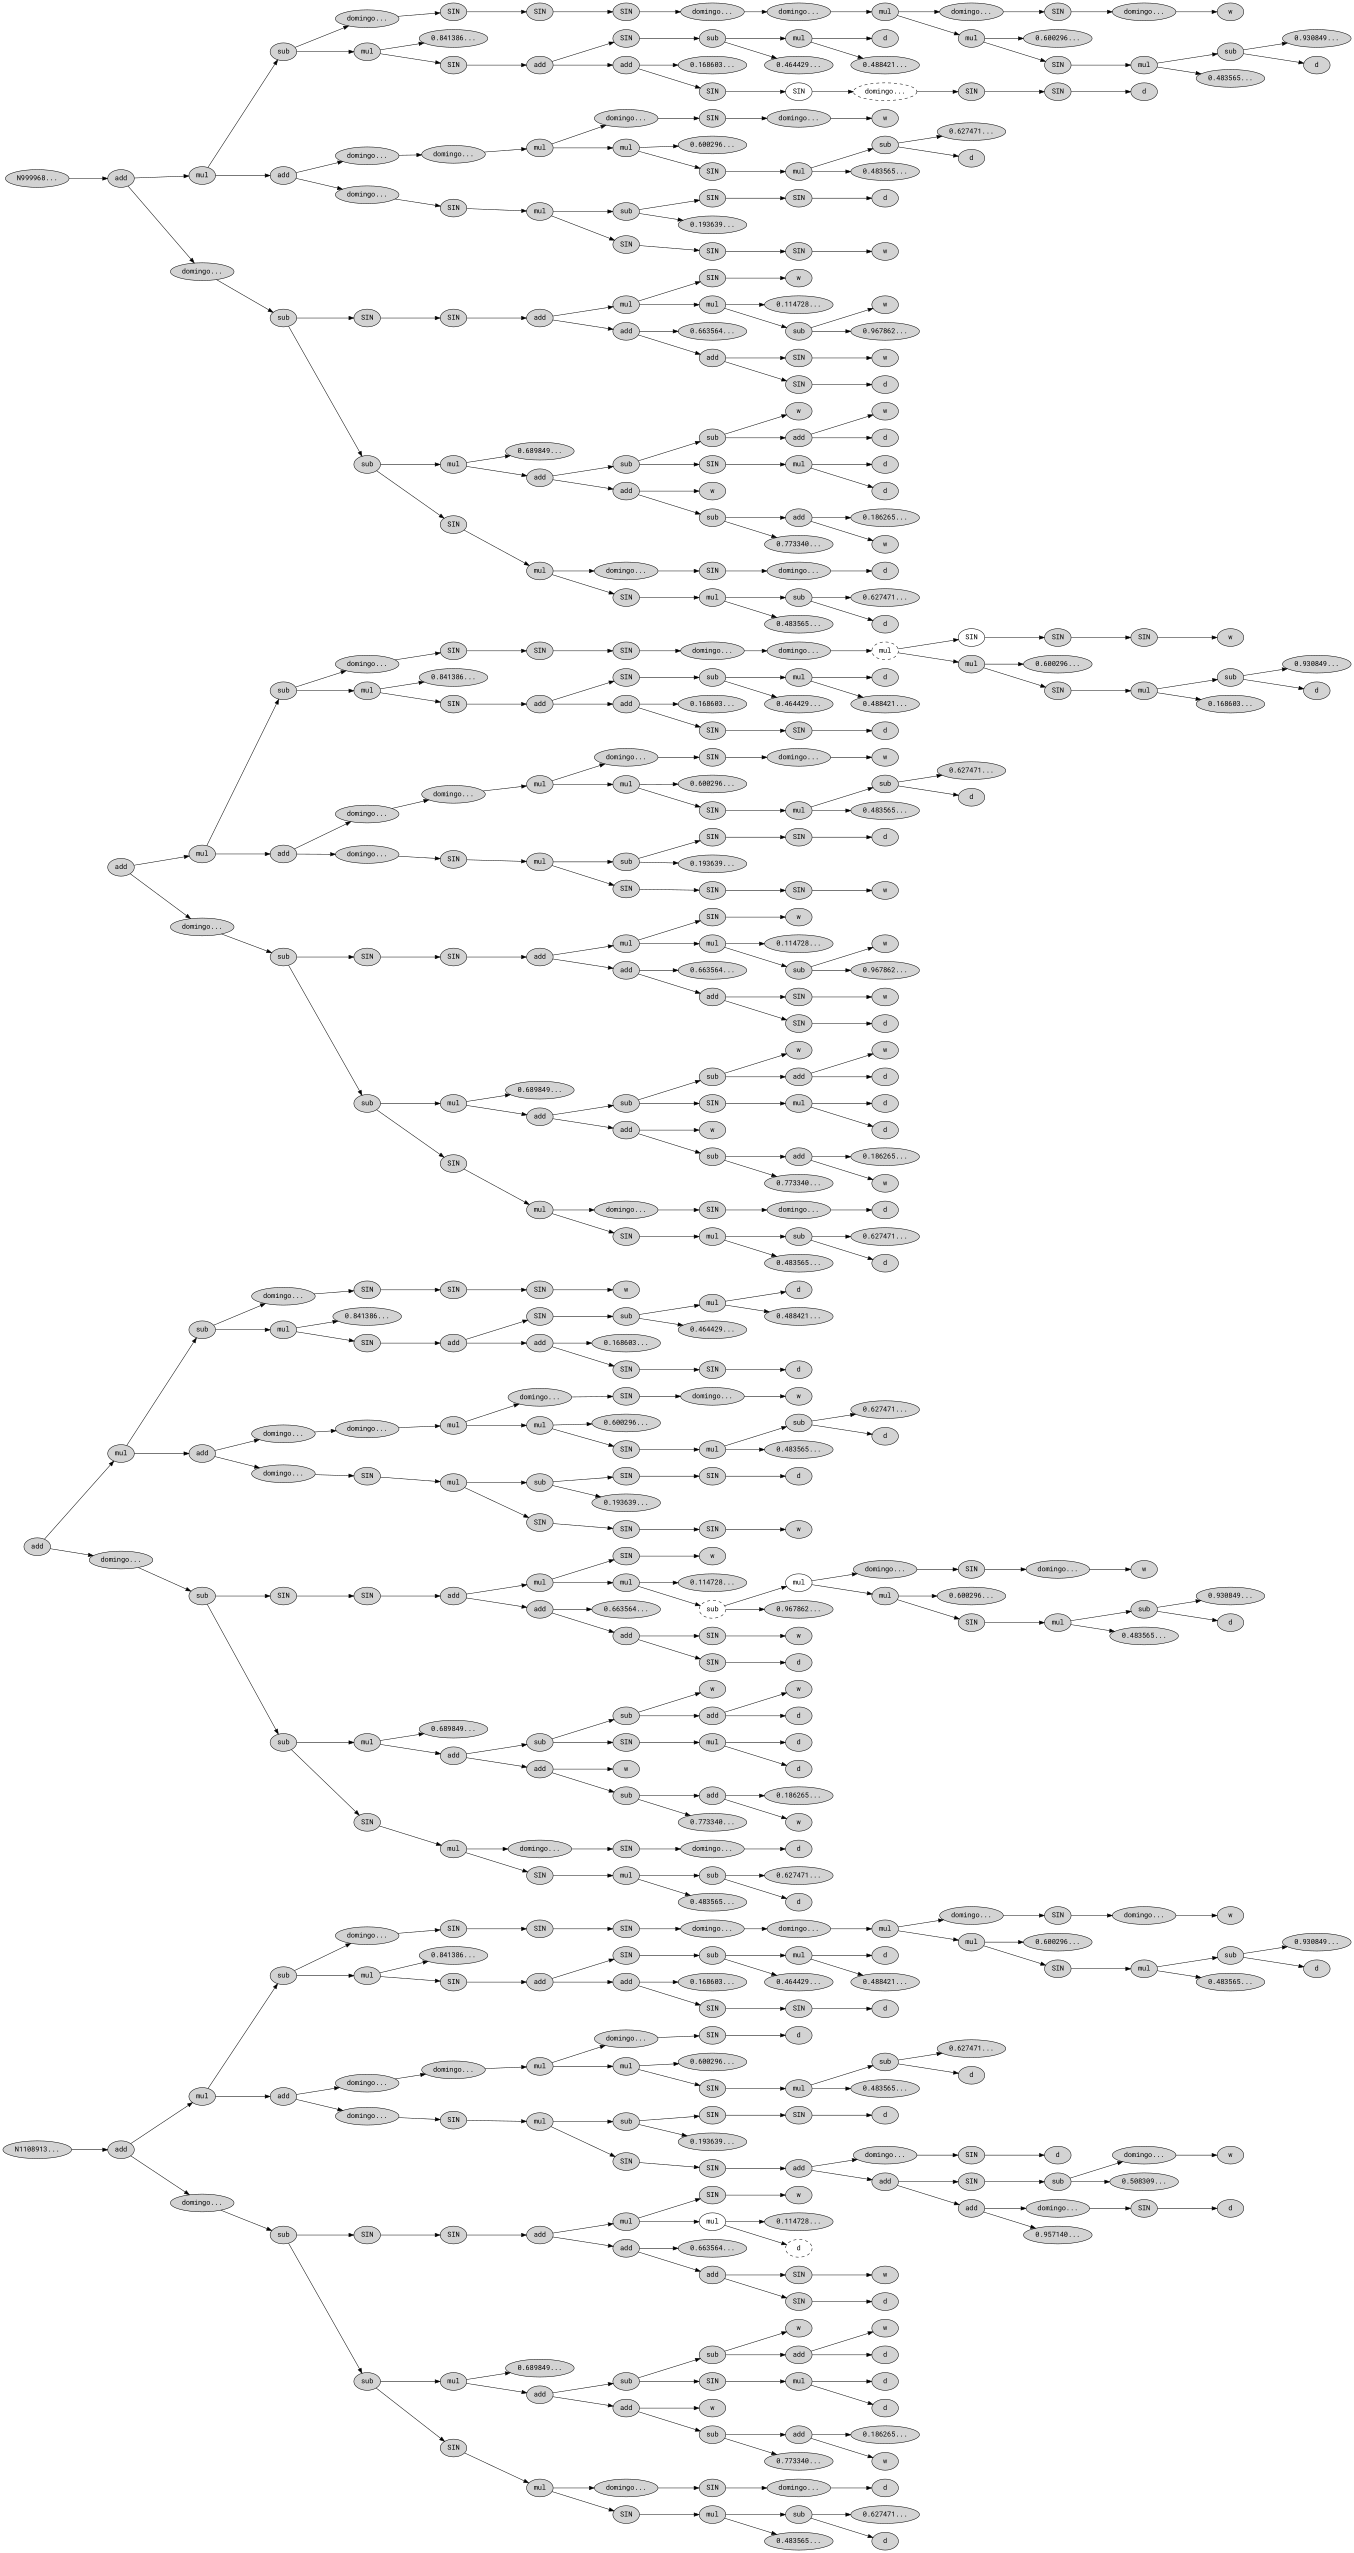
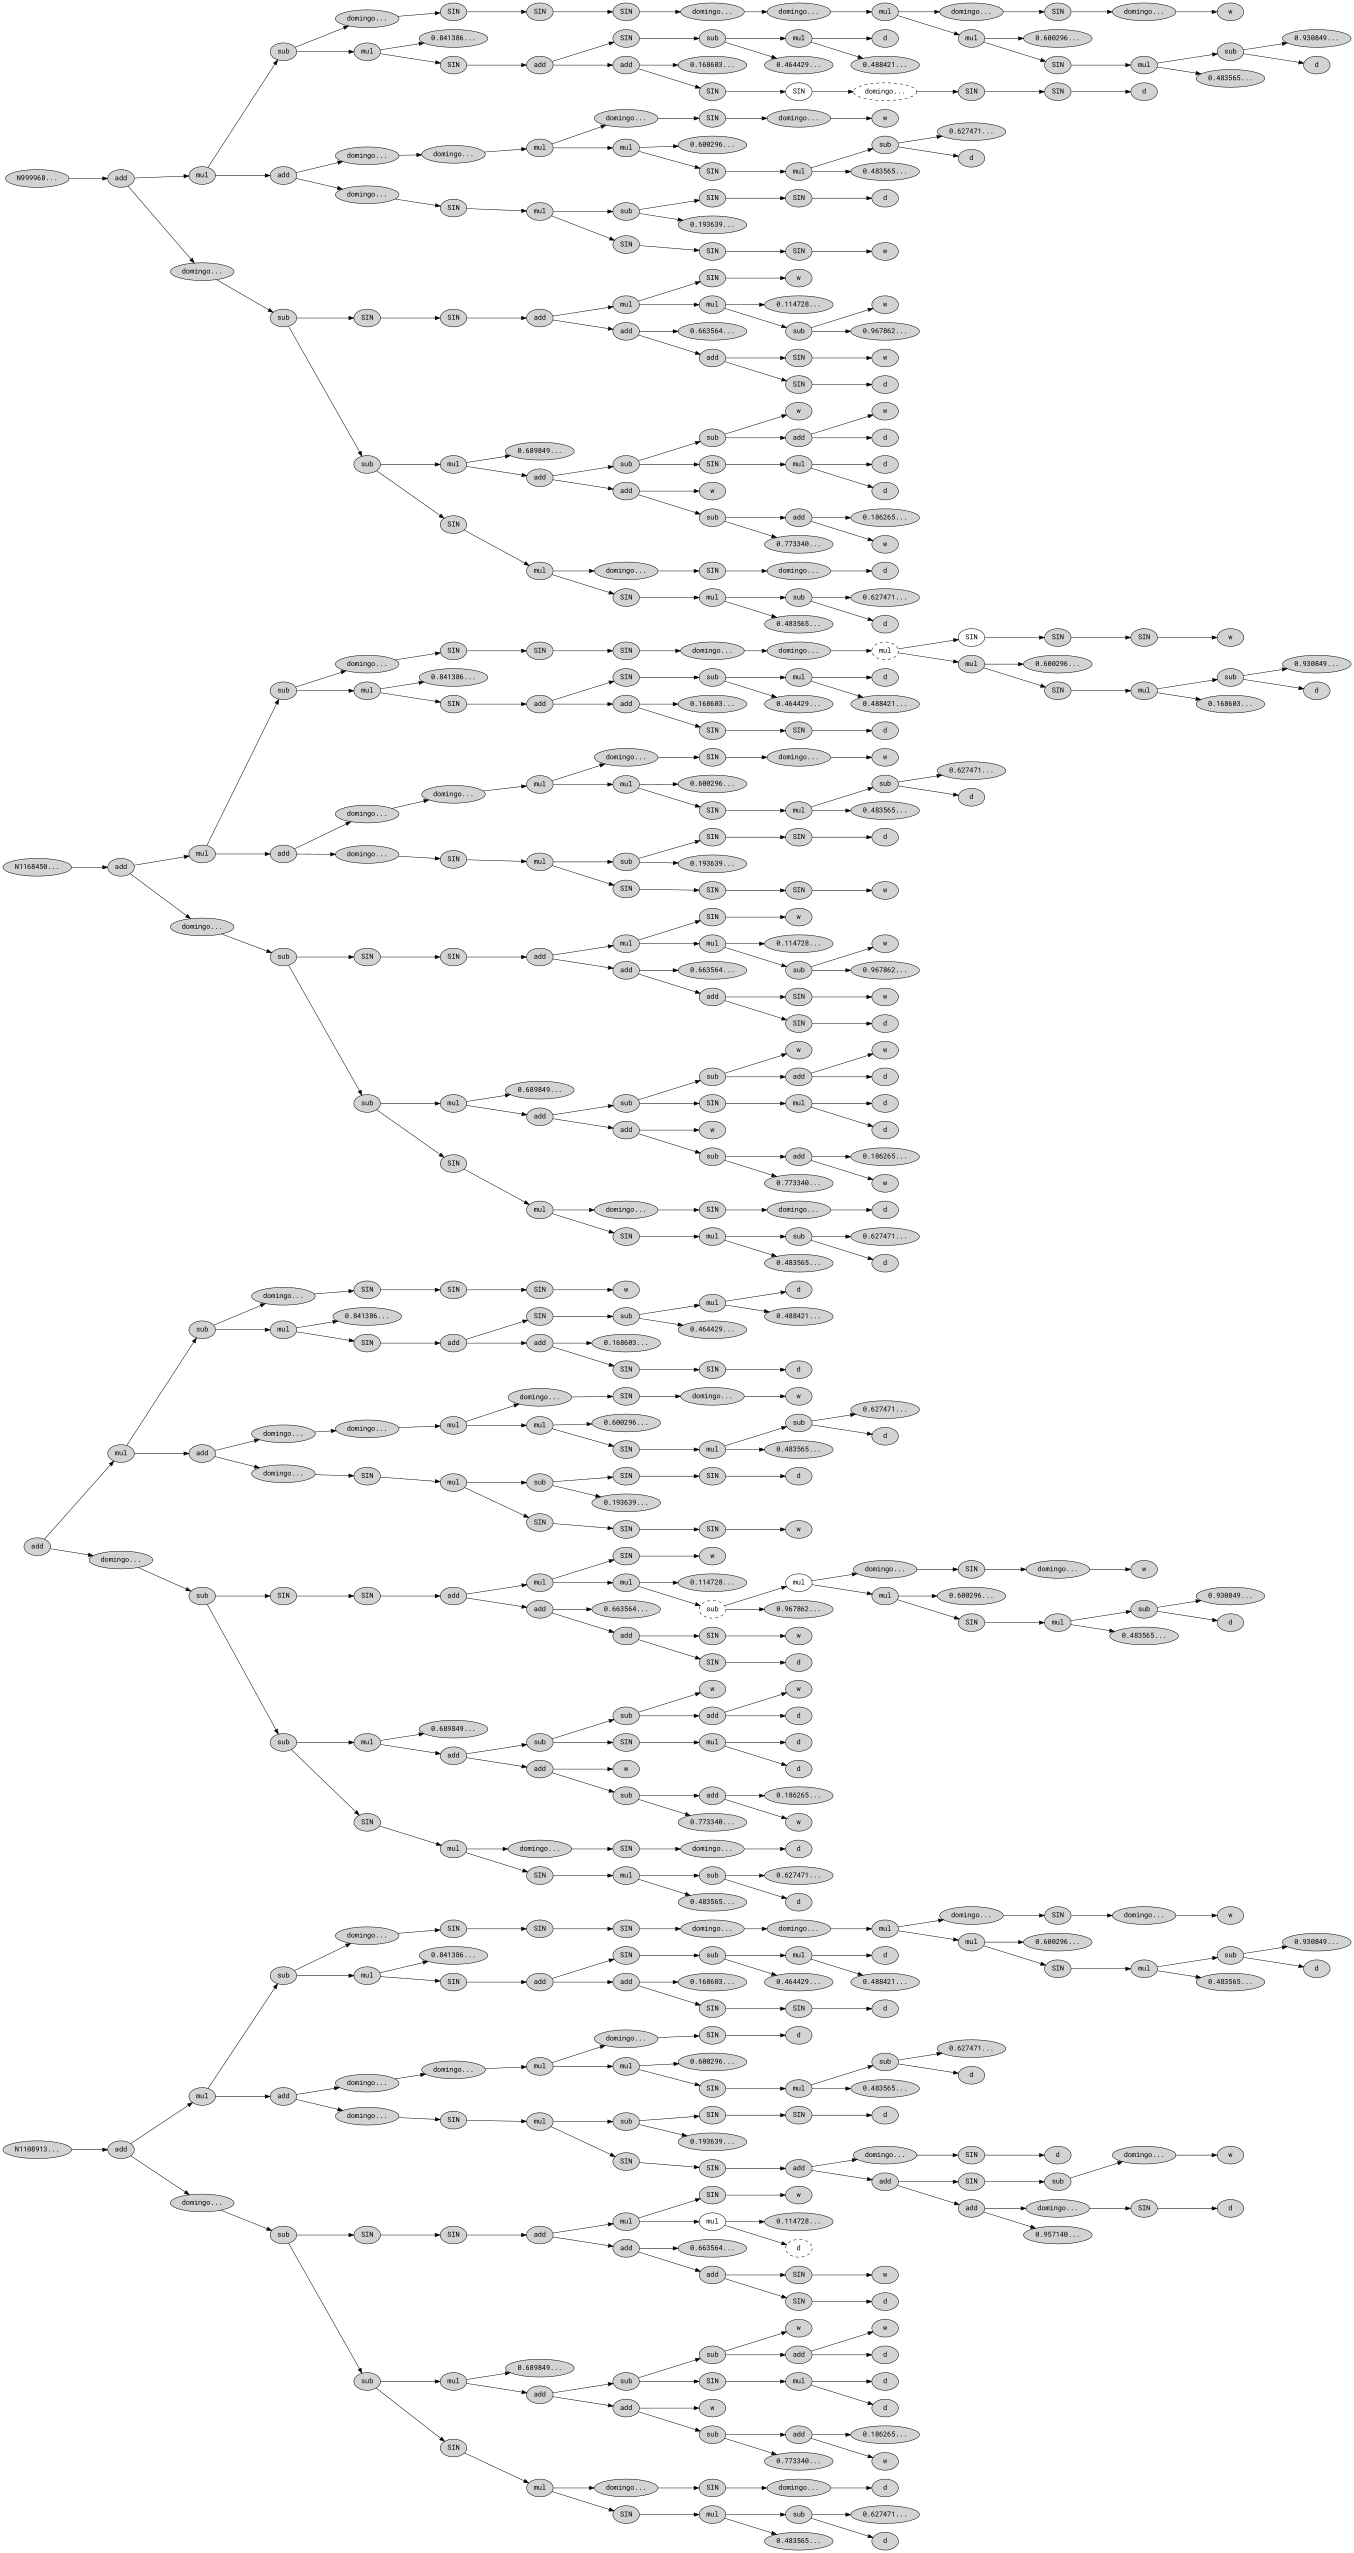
none -> (37, 867)
(1144, 2182) -> none
